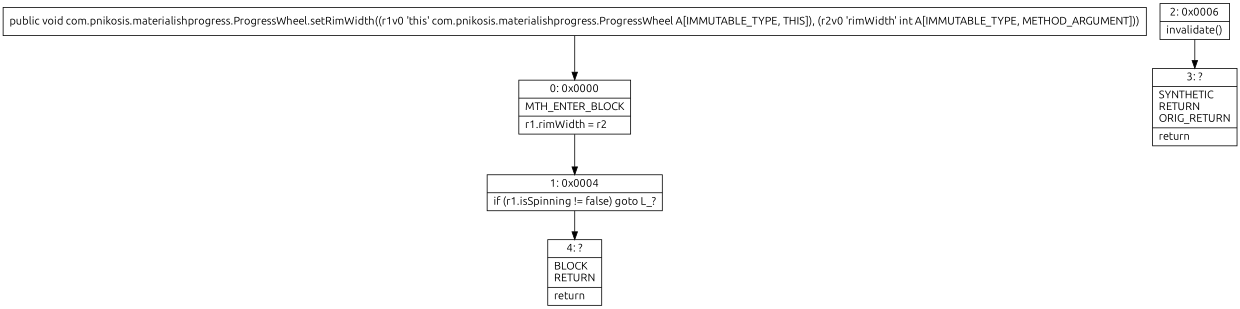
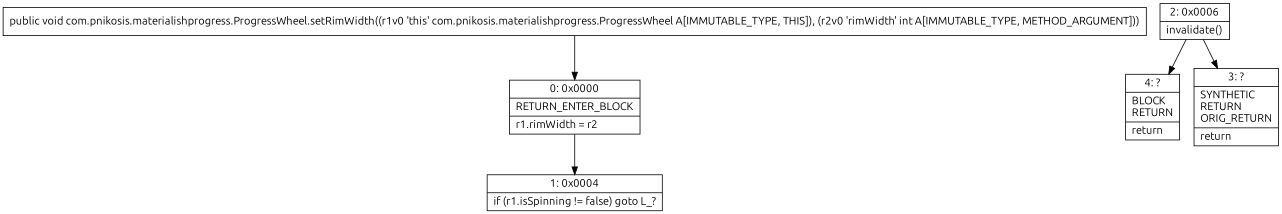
(575, 107) -> (575, 107)
(575, 221) -> (1179, 53)
